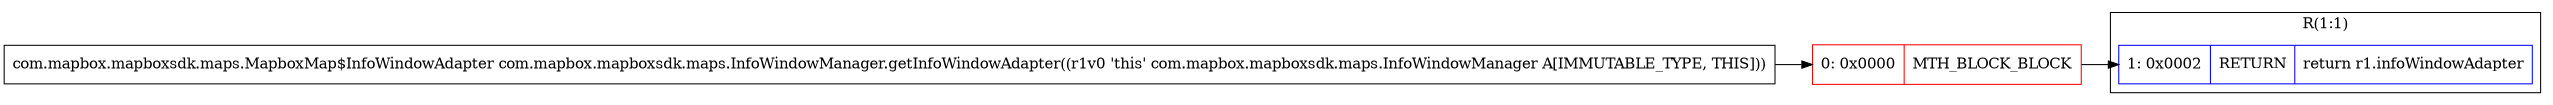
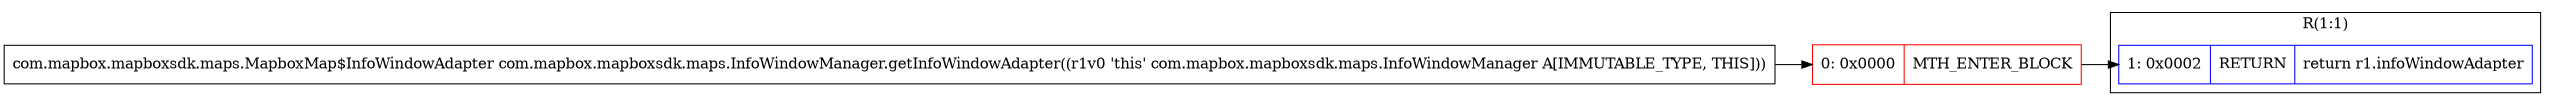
(1992, 64) -> (1993, 64)
